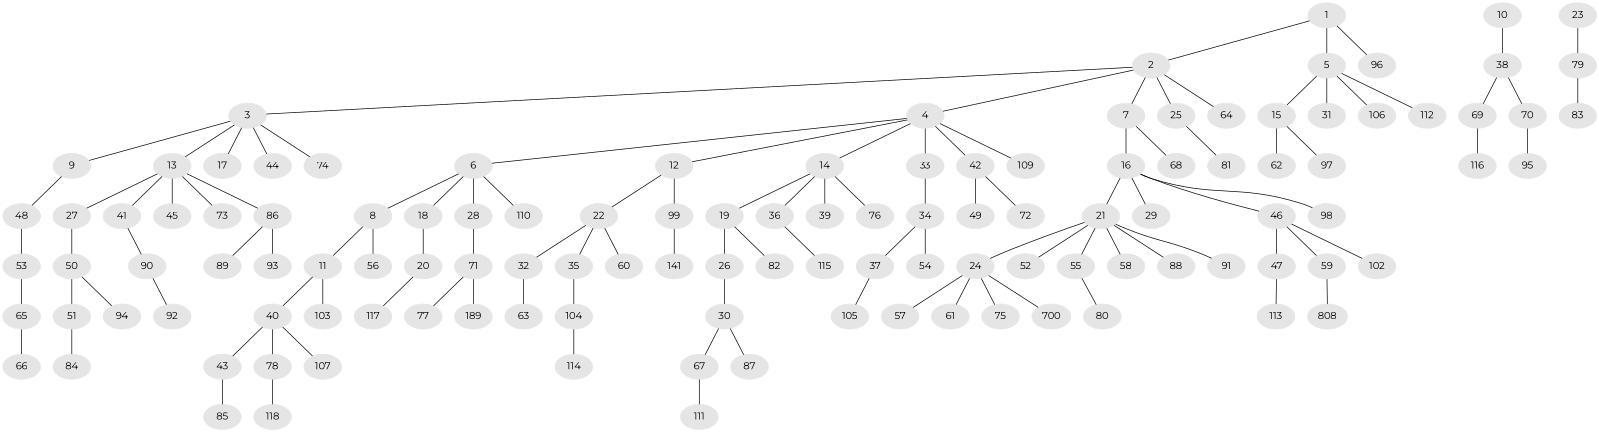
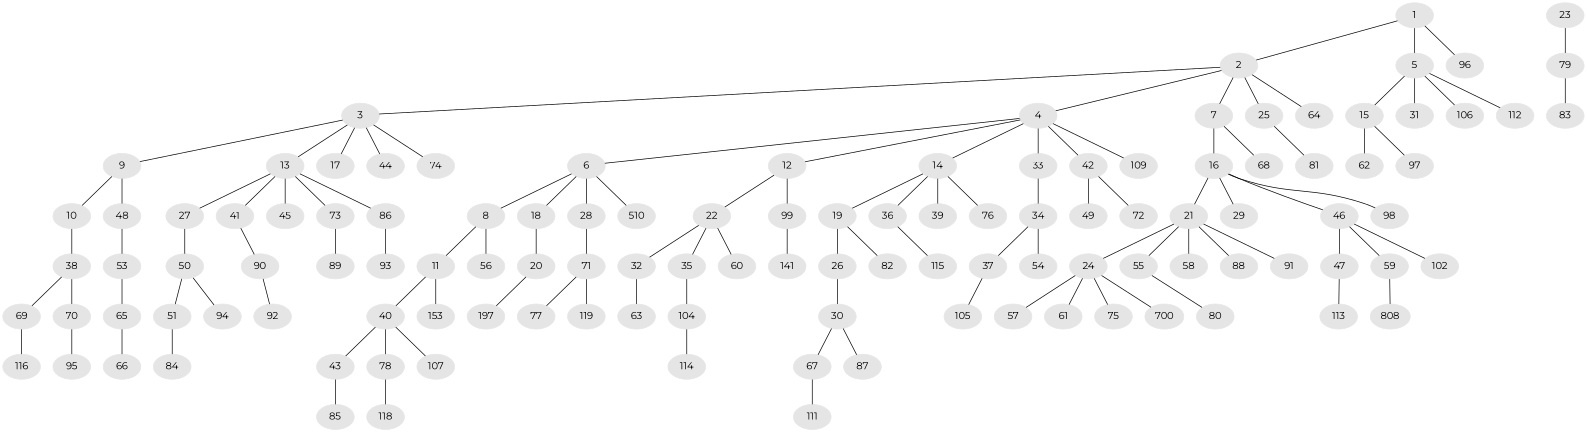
none -> (97, 191)
(524, 216) -> (637, 216)
(248, 241) -> (335, 241)
(1026, 266) -> none
(323, 317) -> (436, 317)
(373, 317) -> (486, 317)
(473, 317) -> (586, 317)
